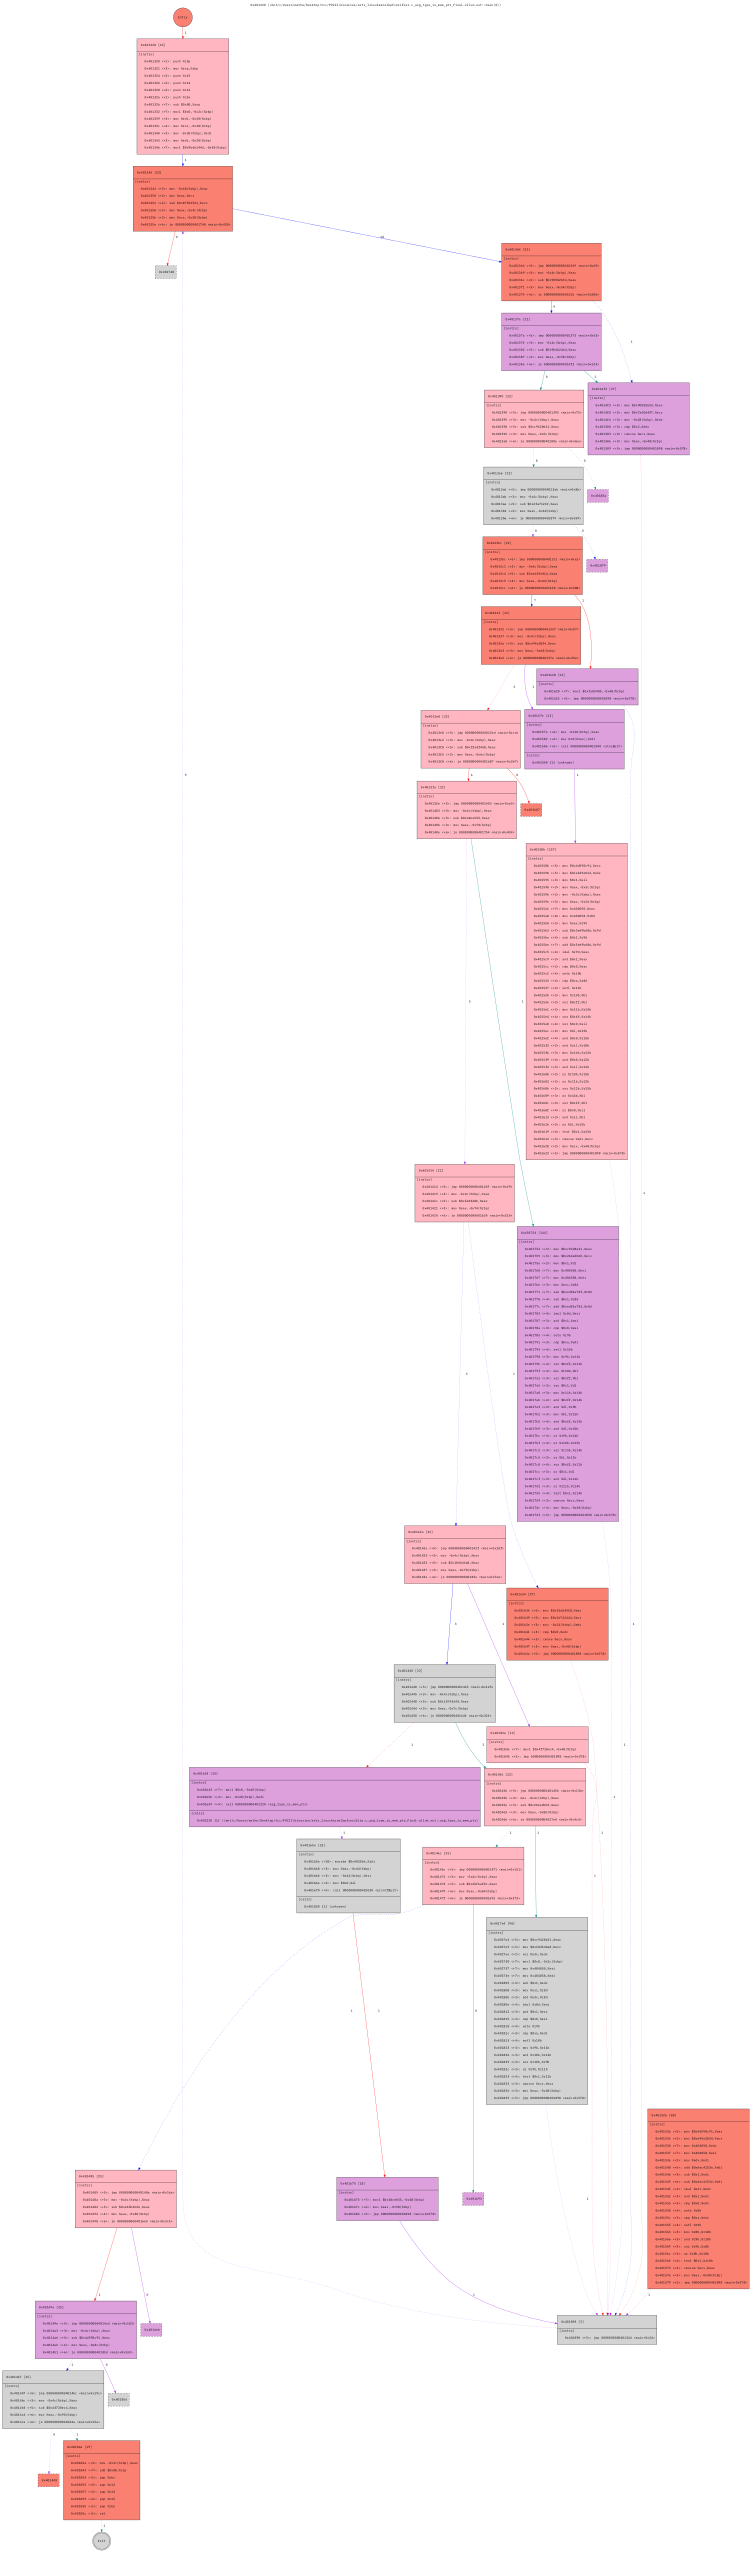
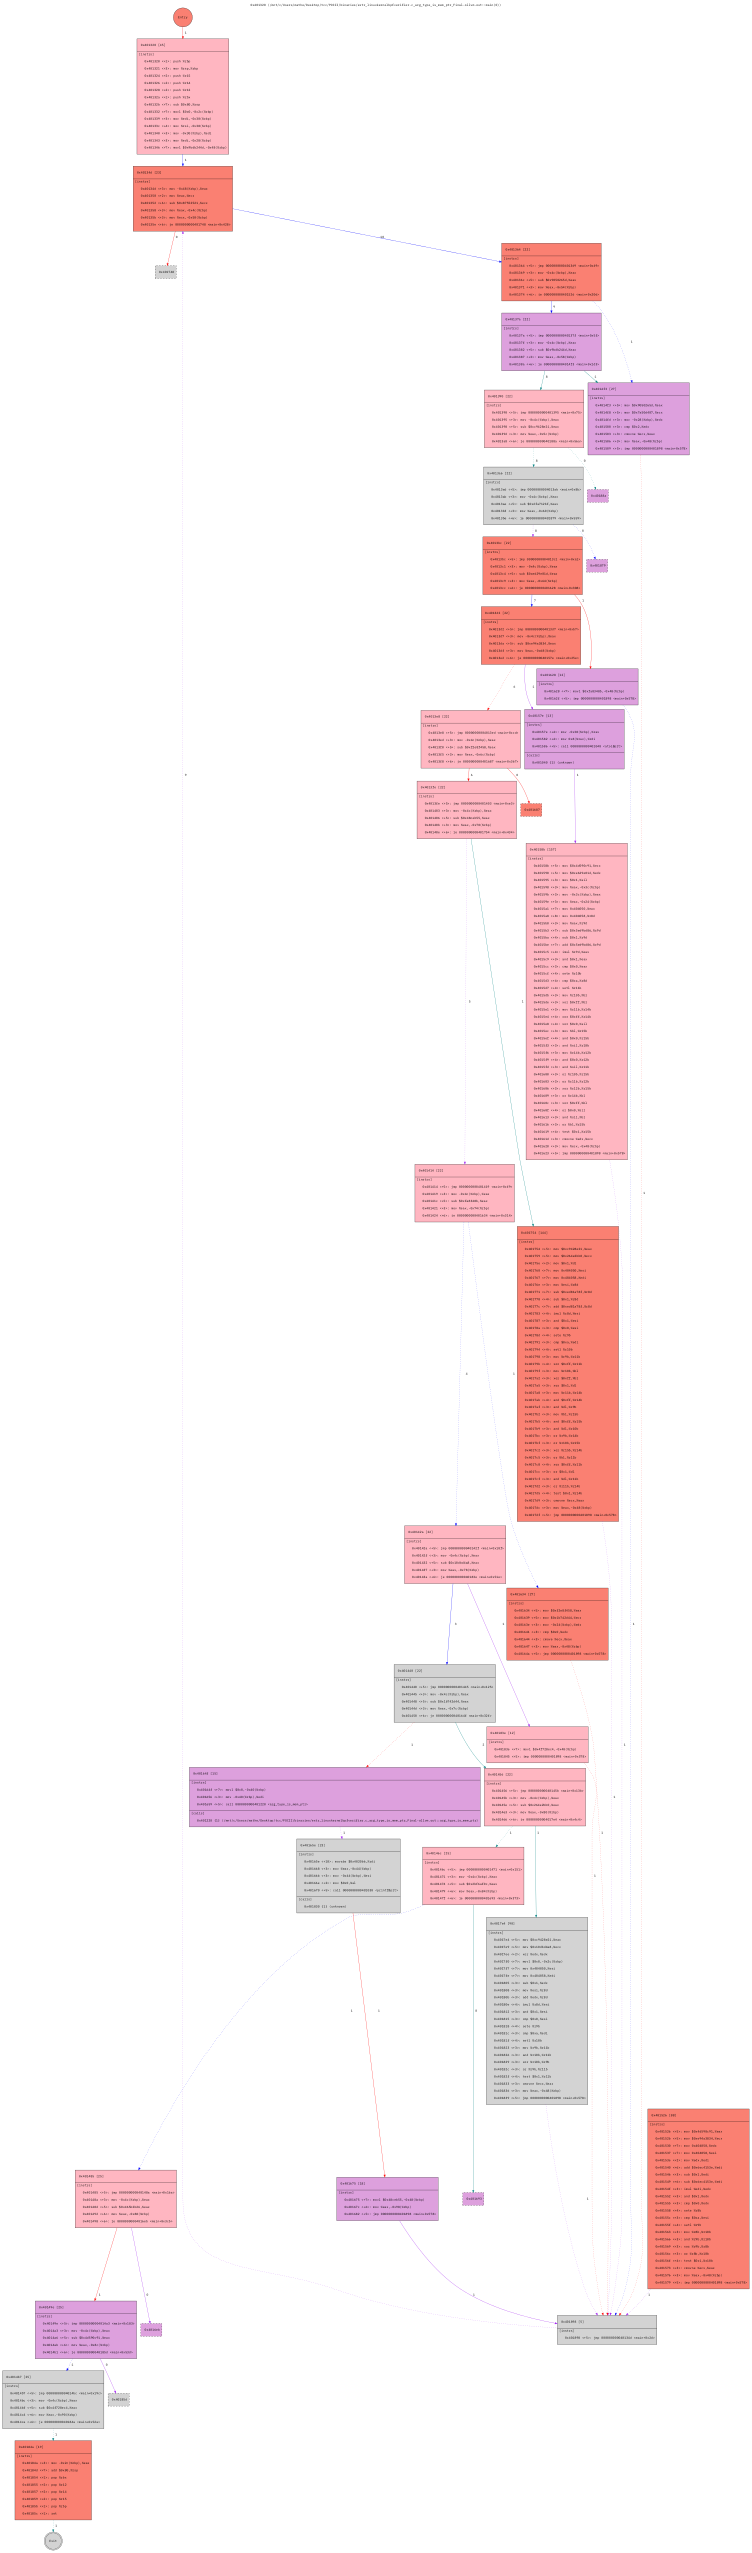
(568, 1374) -> (568, 1374)
(49, 2480) -> none
